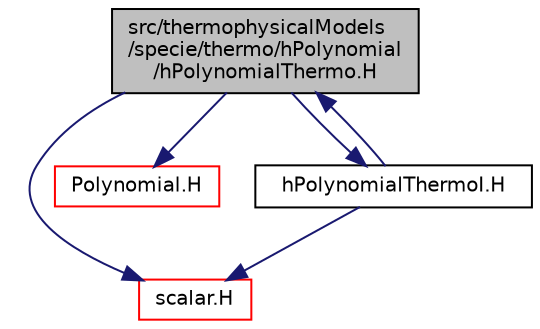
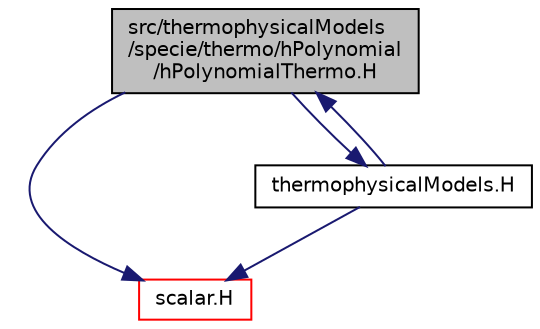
(137, 186) -> none
(394, 186) -> (394, 186)
